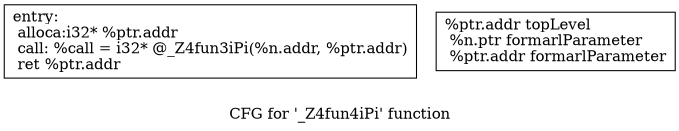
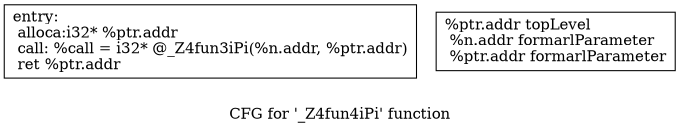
(544, 41) -> (550, 41)
